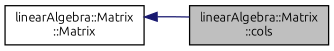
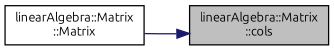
(174, 17) -> (161, 34)
